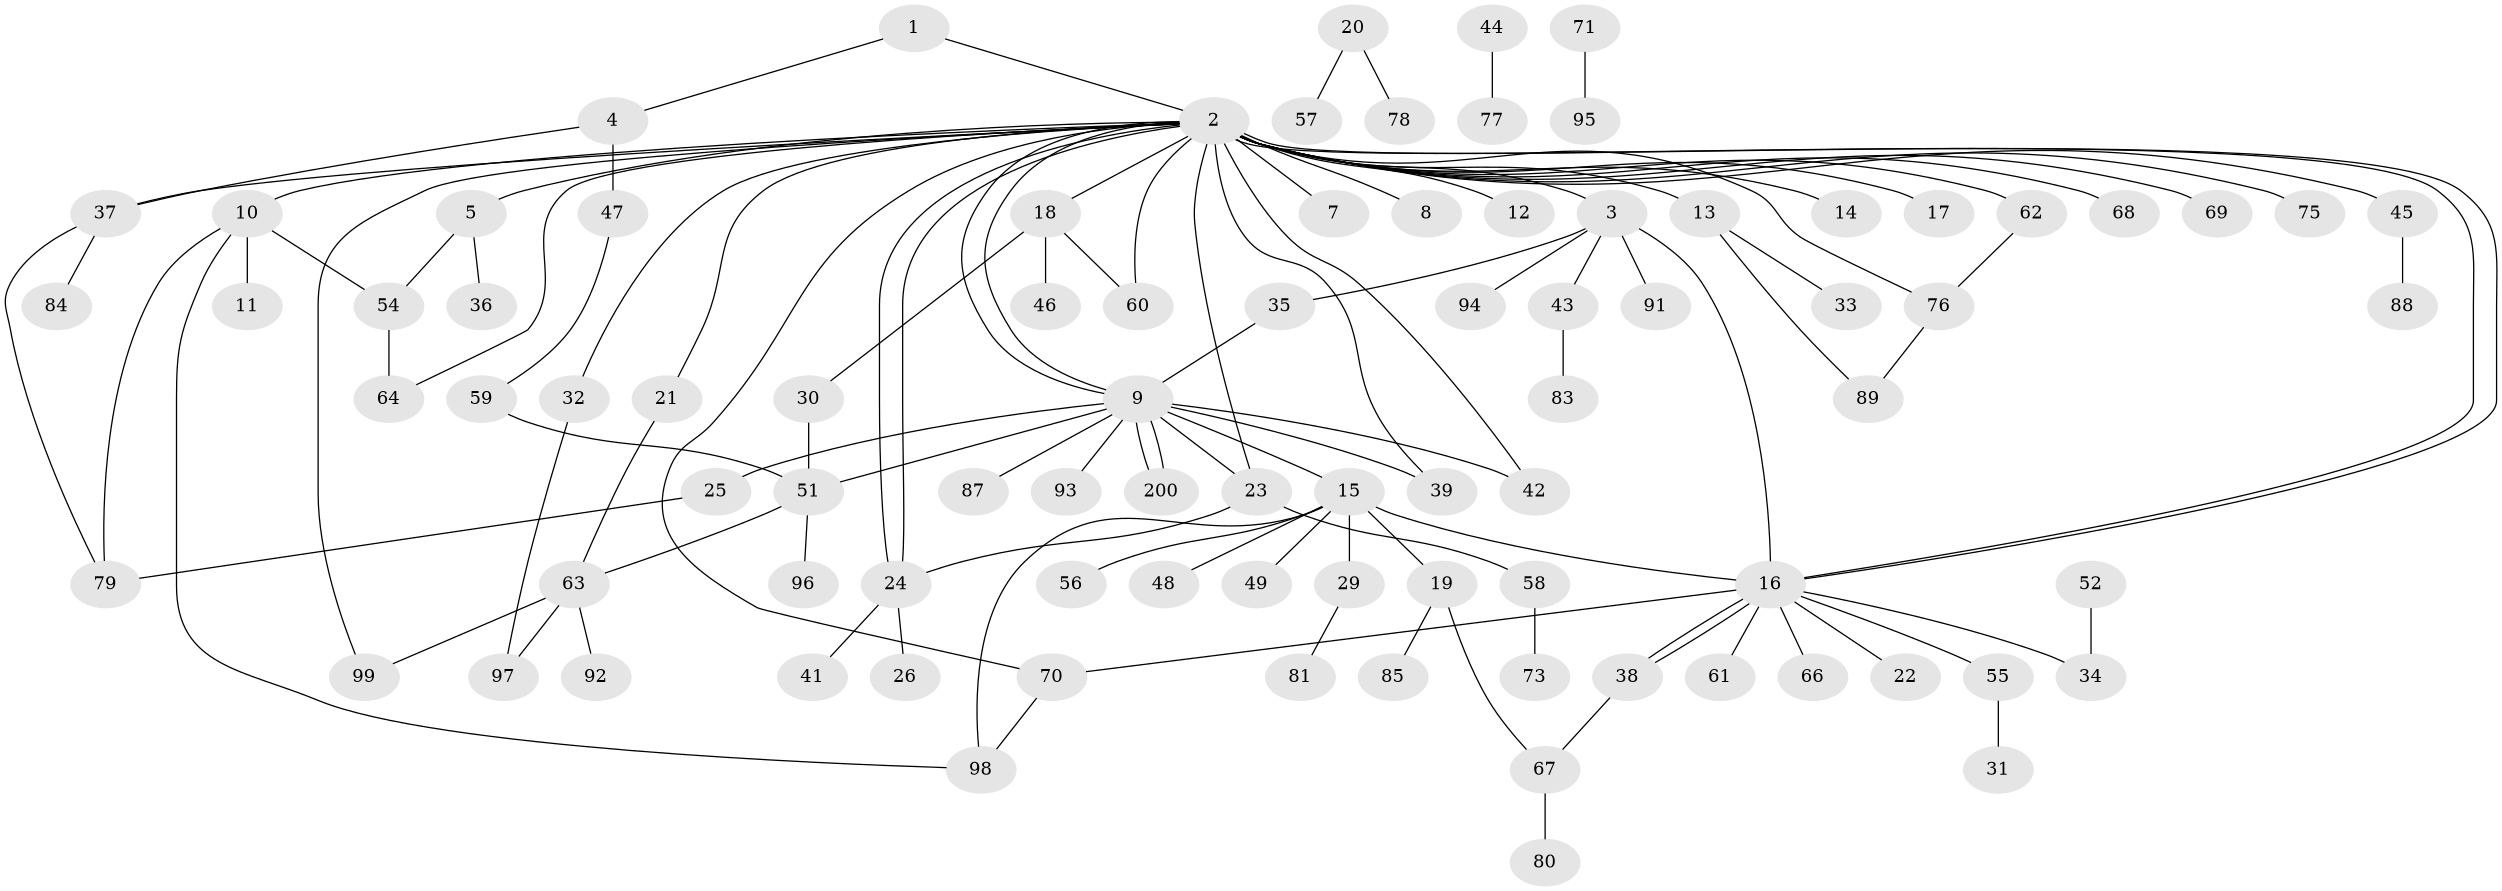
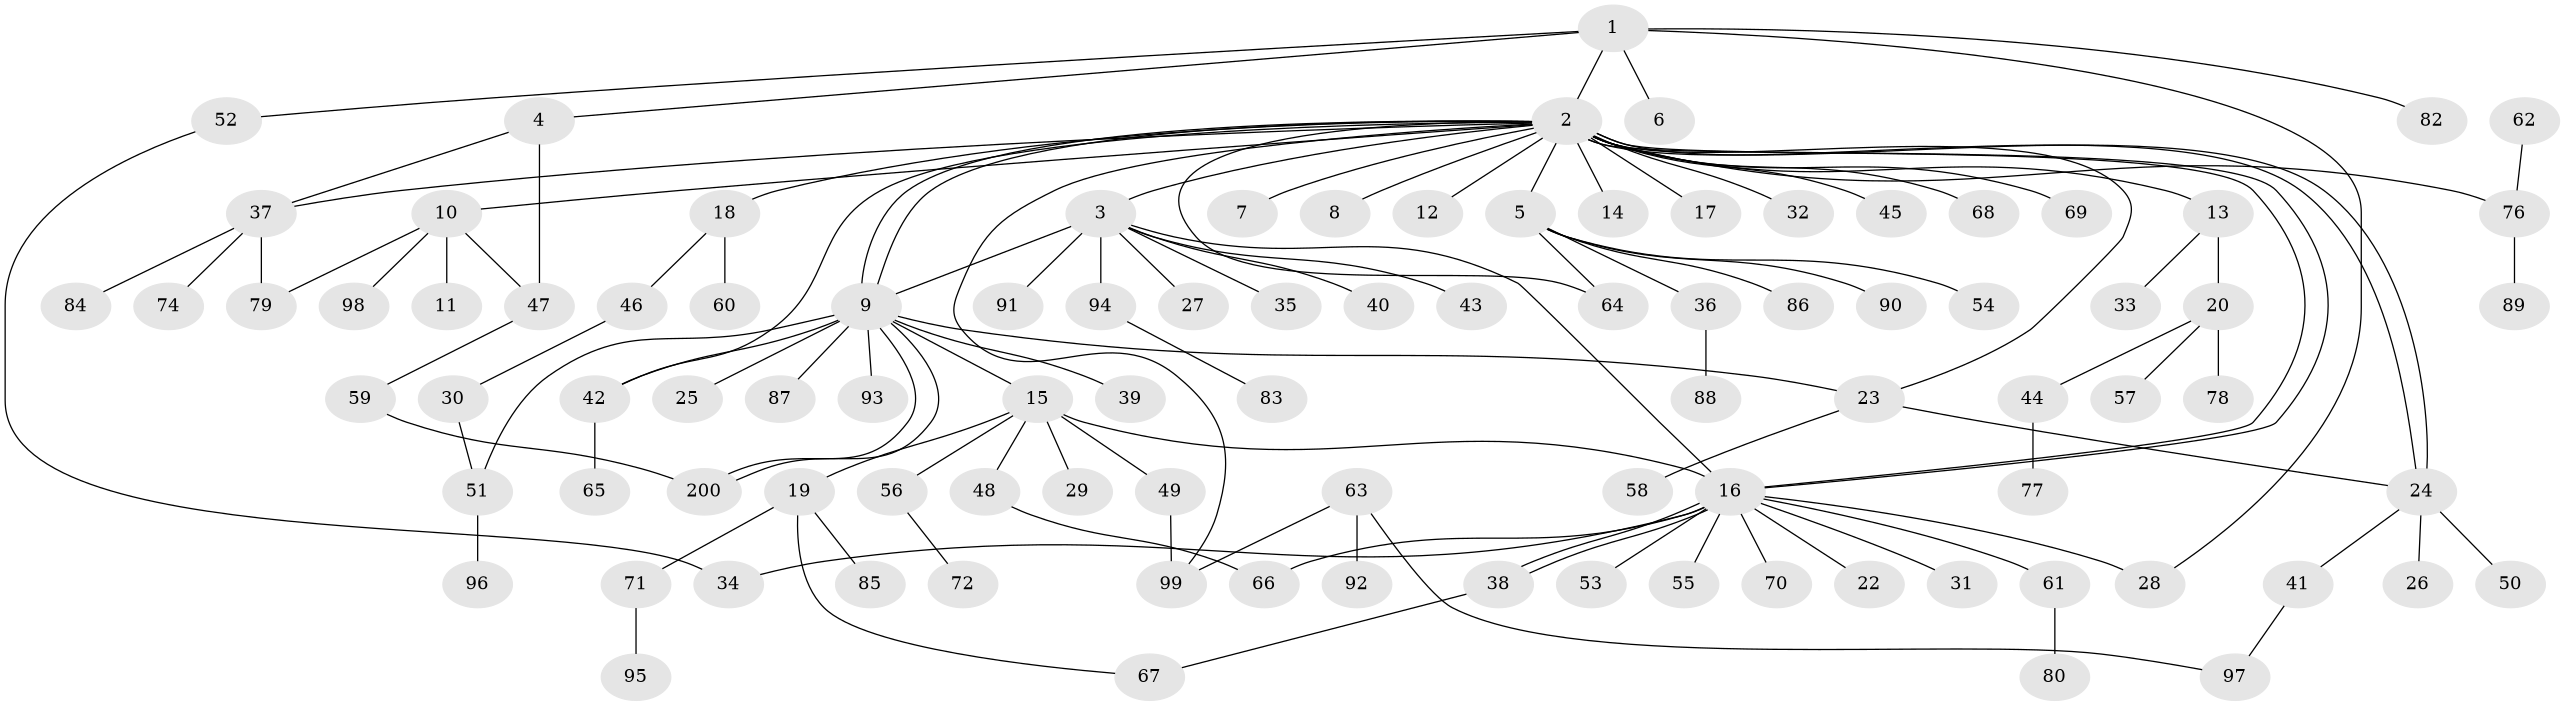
none -> (919, 70)
none -> (1660, 121)
none -> (2432, 121)
(1623, 167) -> none
(1143, 202) -> none
(2310, 214) -> none
(318, 260) -> (493, 260)
(2403, 260) -> (1706, 353)
(1327, 284) -> none
none -> (169, 306)
(927, 306) -> (543, 353)
none -> (1194, 306)
none -> (1379, 306)
none -> (1799, 306)
none -> (1891, 306)
(1782, 309) -> (2218, 260)
(389, 353) -> (1567, 260)
(1209, 353) -> (984, 260)
(1563, 353) -> (1201, 360)
none -> (2126, 353)
(736, 395) -> none
(667, 399) -> none
(652, 446) -> (530, 448)
none -> (595, 492)
(1073, 530) -> none
(534, 537) -> (2267, 631)
(411, 538) -> none
none -> (718, 538)
none -> (1125, 538)
none -> (1171, 538)
(694, 542) -> none
none -> (963, 585)
none -> (1591, 585)
none -> (2150, 585)
none -> (2511, 585)
(1301, 677) -> none
(1535, 677) -> none
(1017, 724) -> none
(1998, 724) -> (1849, 535)
(1545, 816) -> (2055, 631)
